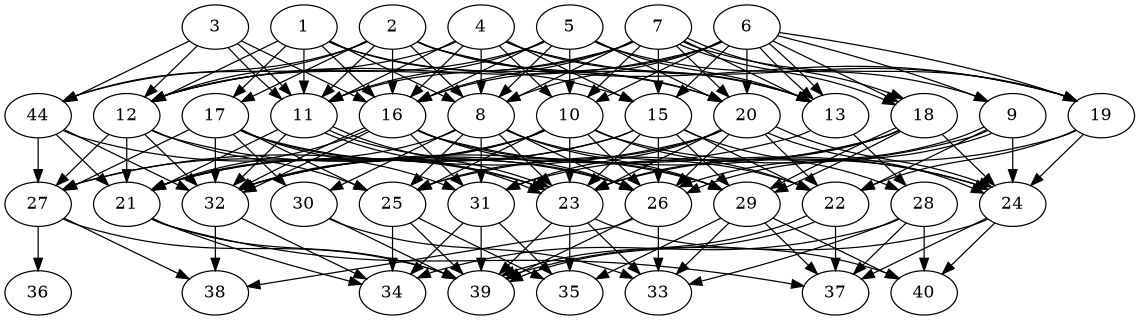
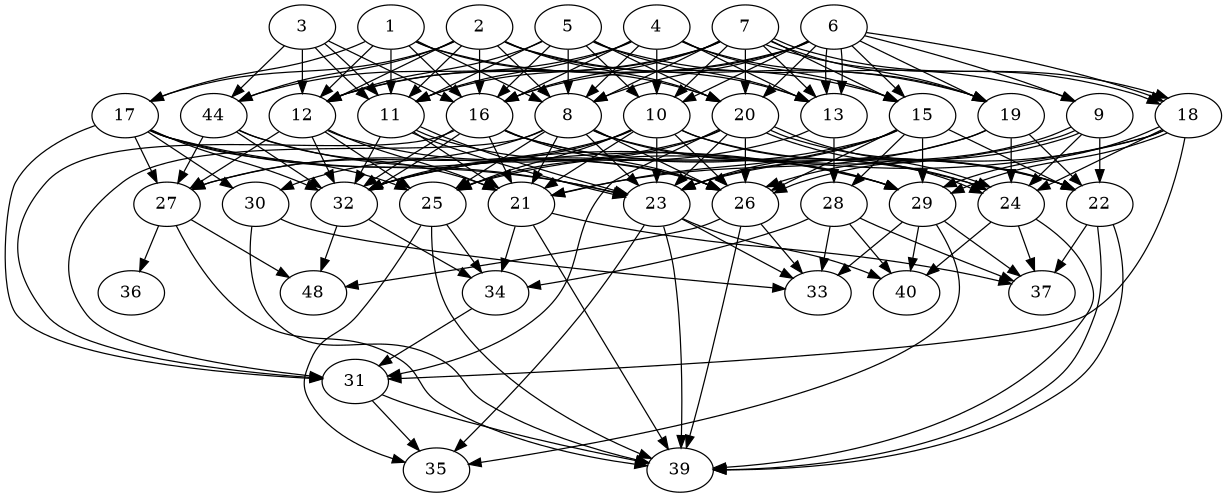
none -> (776, 167)
(441, 244) -> (431, 334)
(215, 293) -> (313, 293)
